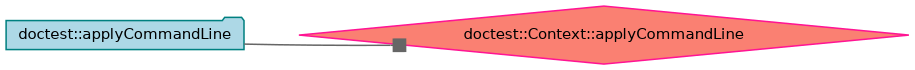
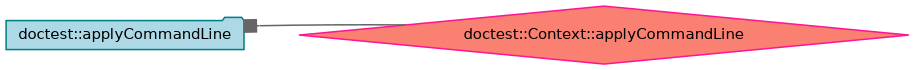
(317, 45) -> (333, 25)
